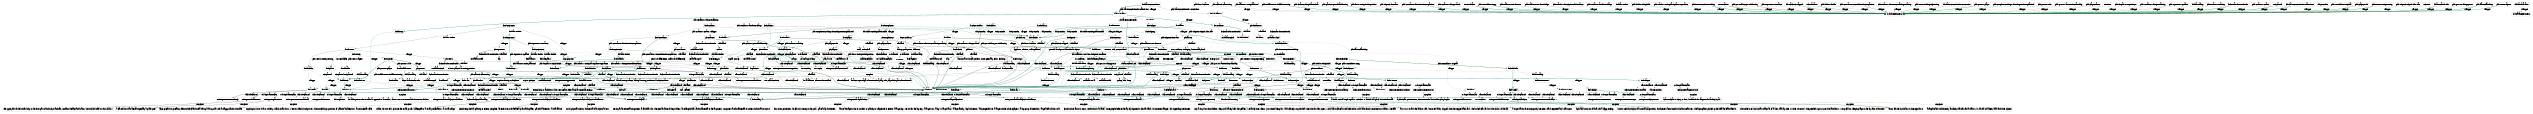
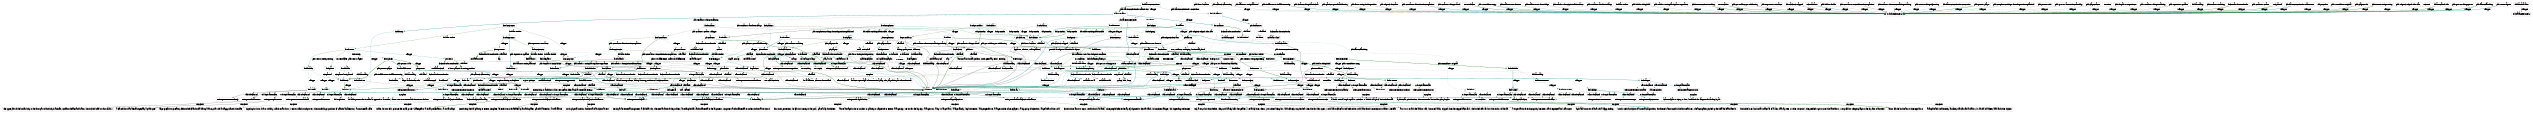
(1115, 50) -> none
(328, 85) -> (322, 78)
(1190, 86) -> none
(1119, 91) -> none
